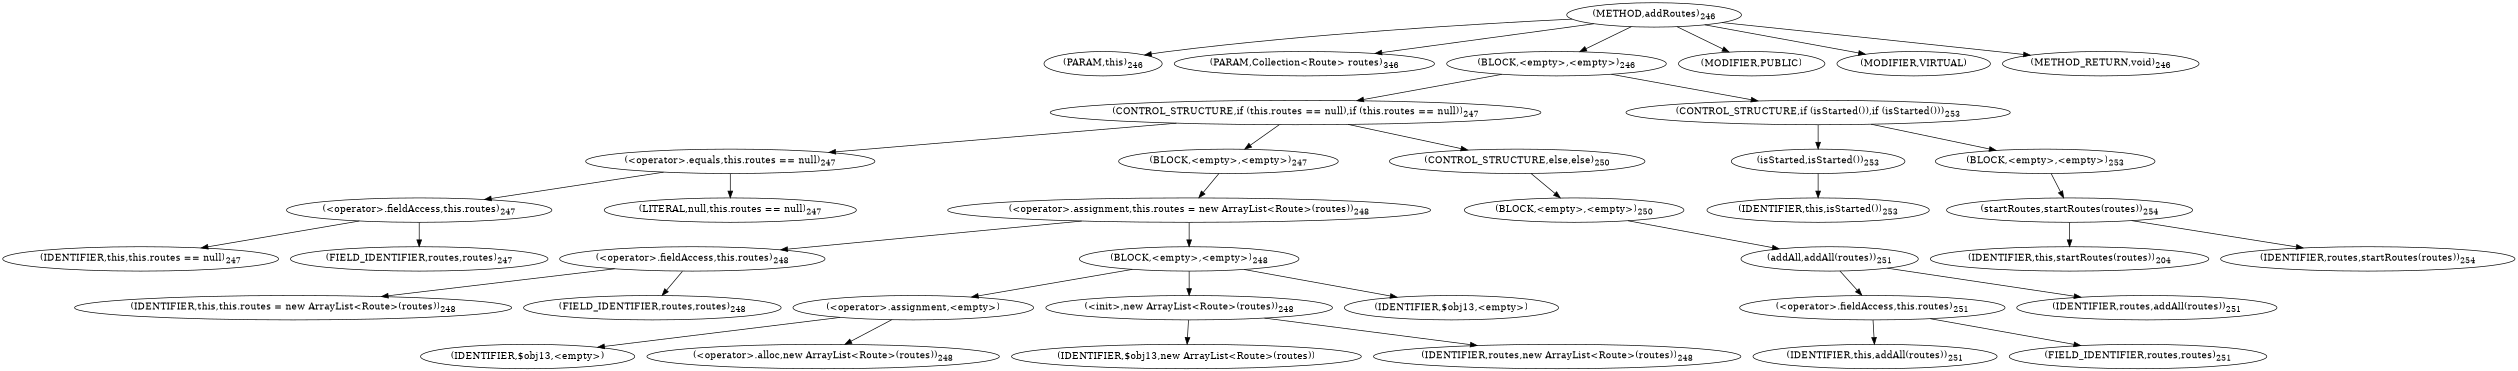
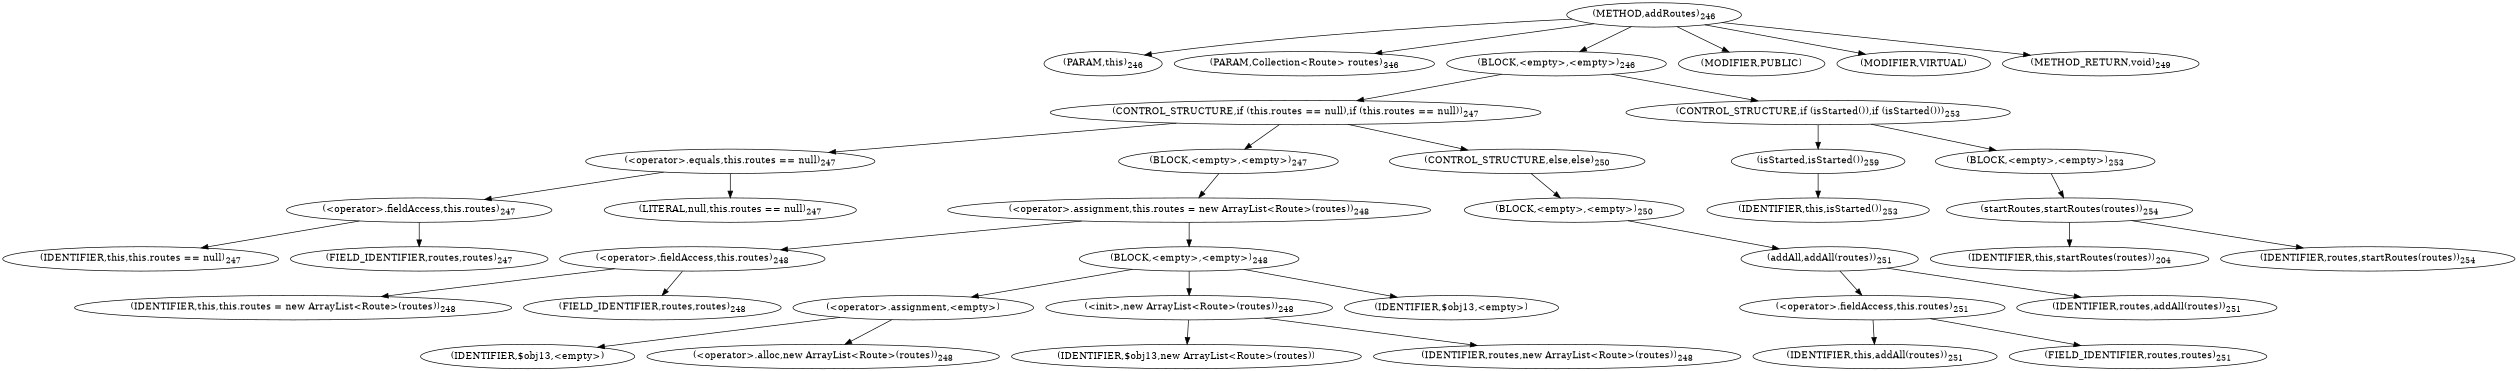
(2163, 63) -> (2163, 63)
(1872, 160) -> (1872, 160)
